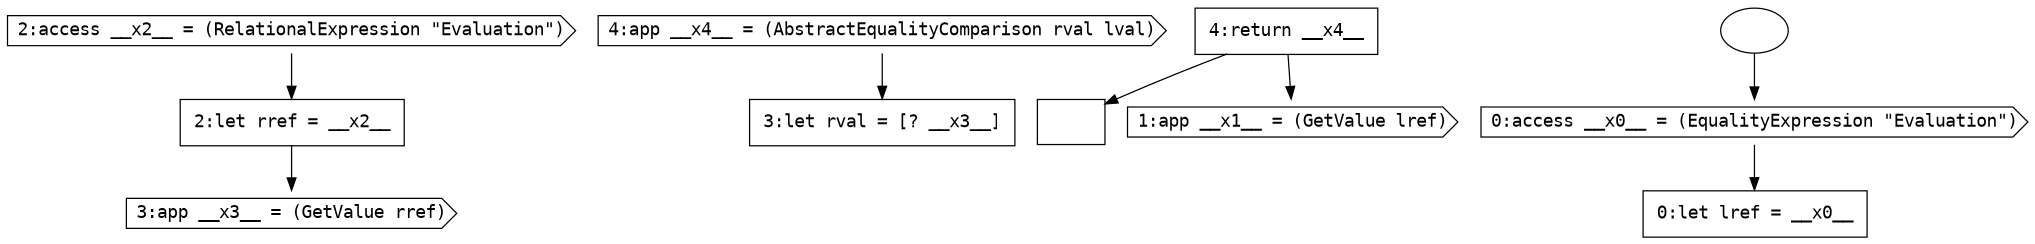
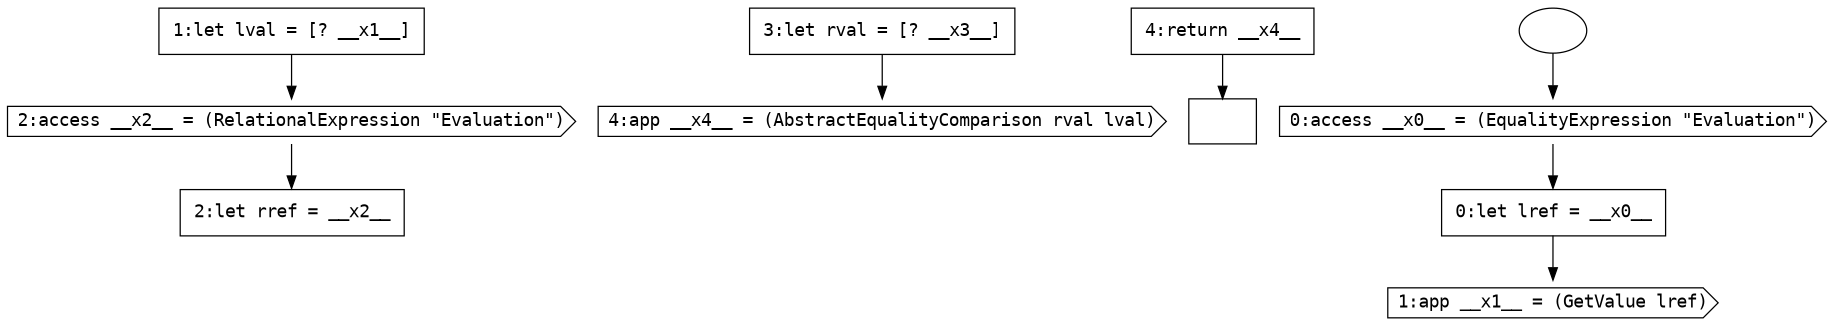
none -> (292, 31)
(882, 70) -> (882, 70)
(1289, 70) -> (1553, 251)
(292, 213) -> none
